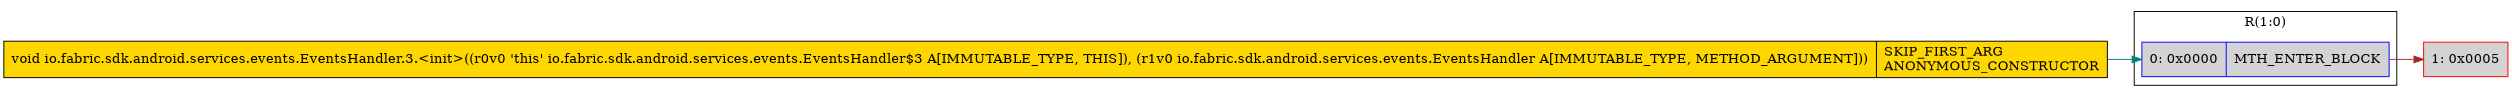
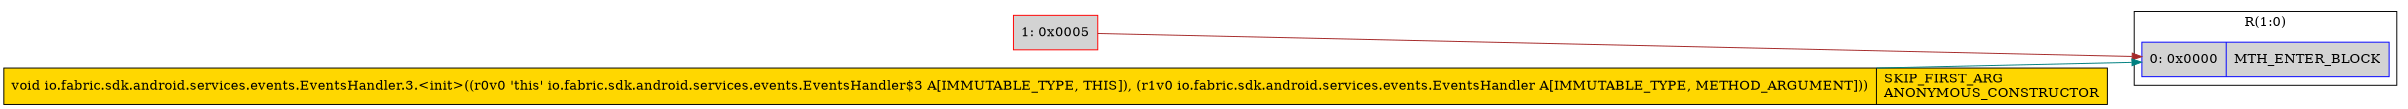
(2403, 59) -> (1615, 45)
